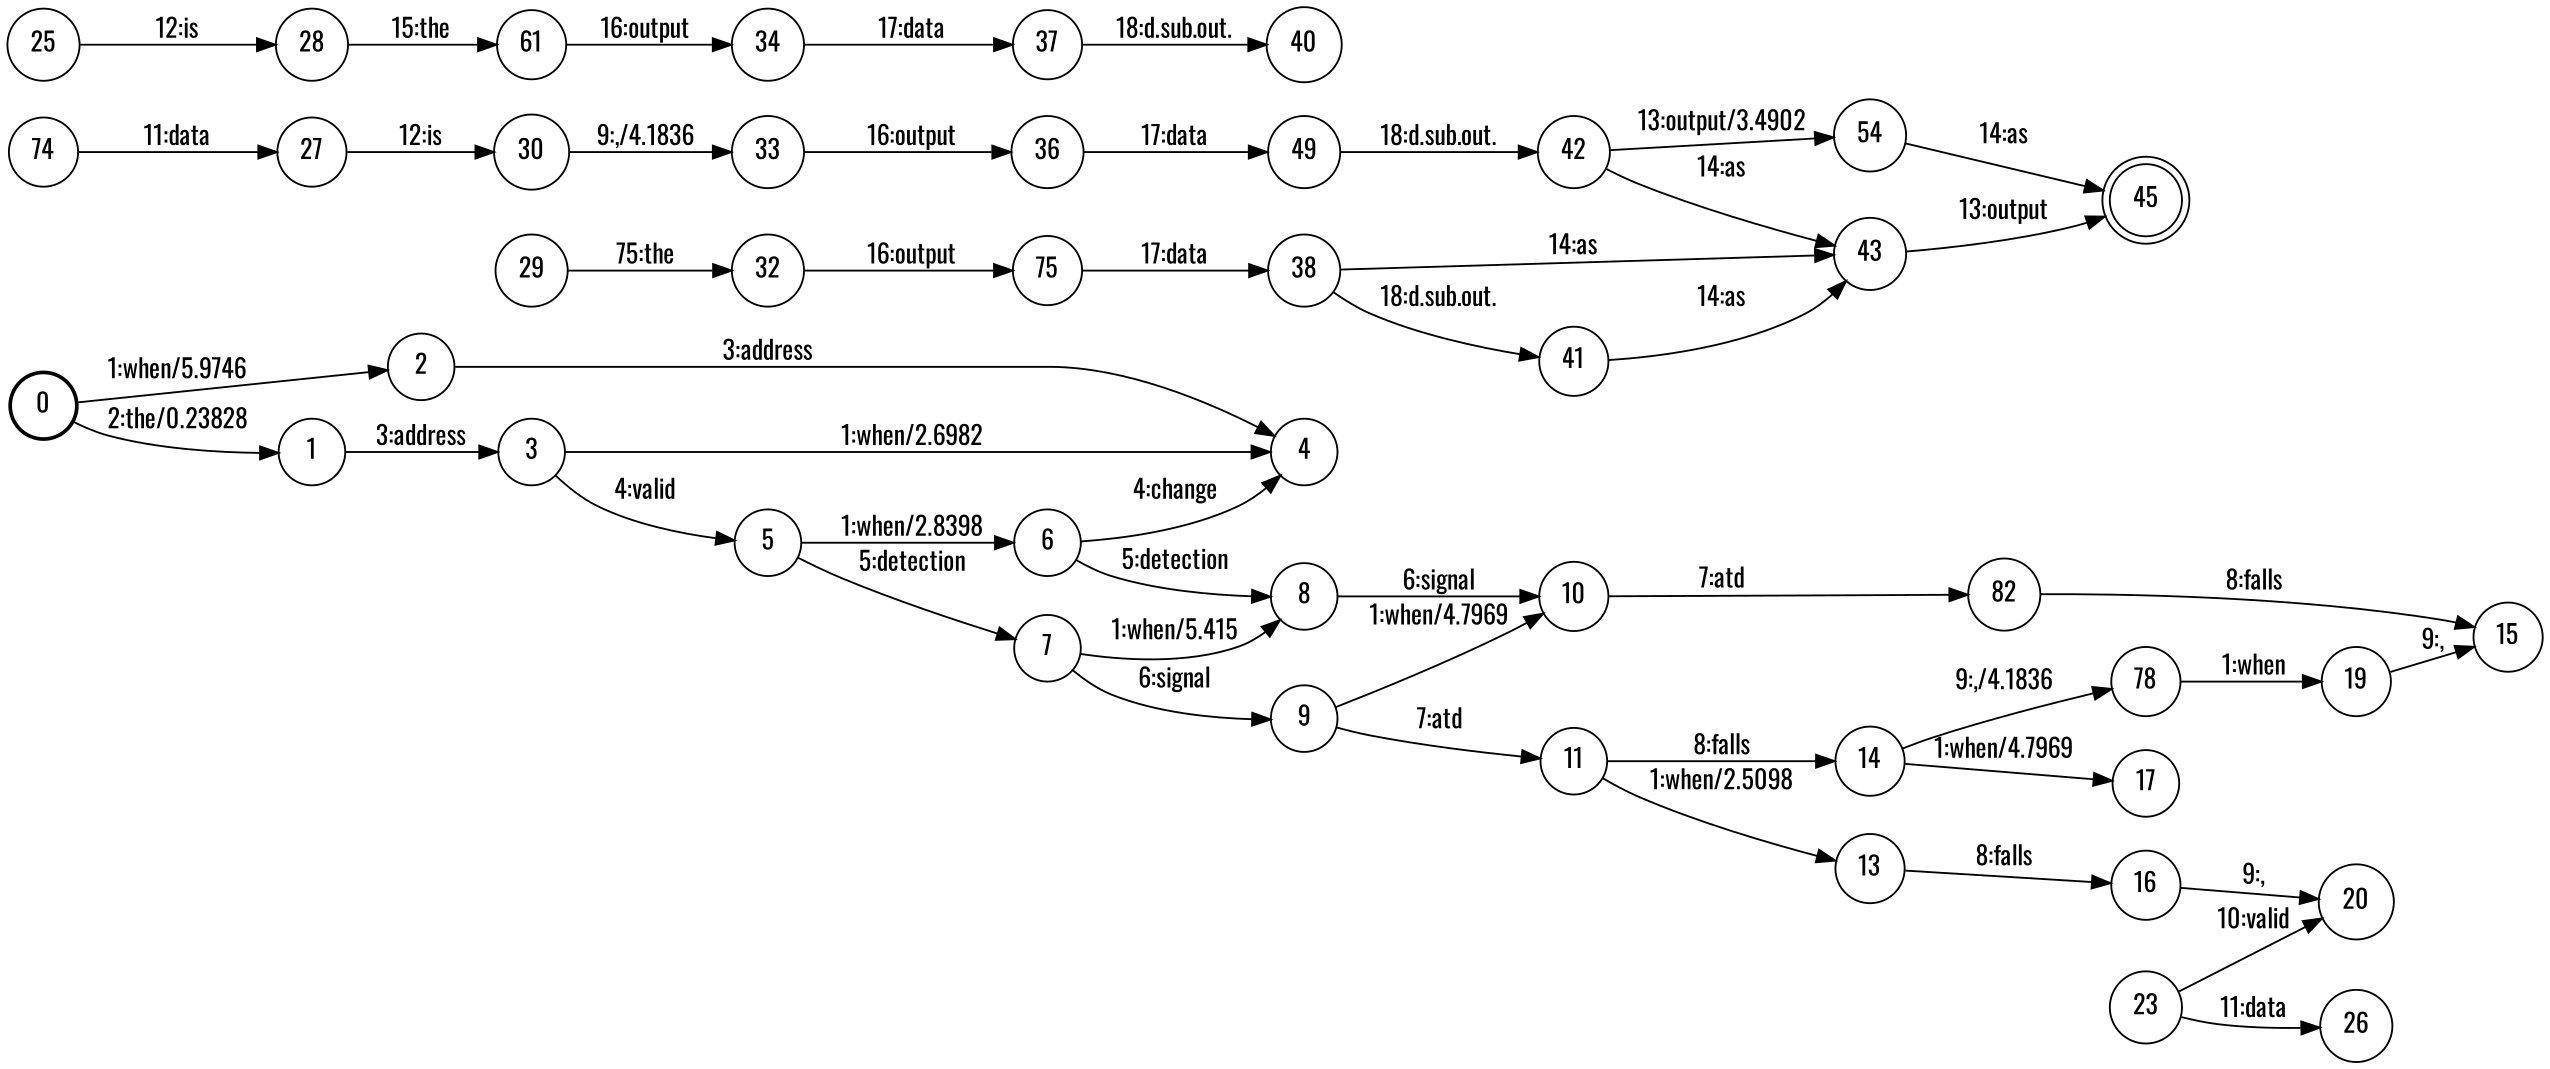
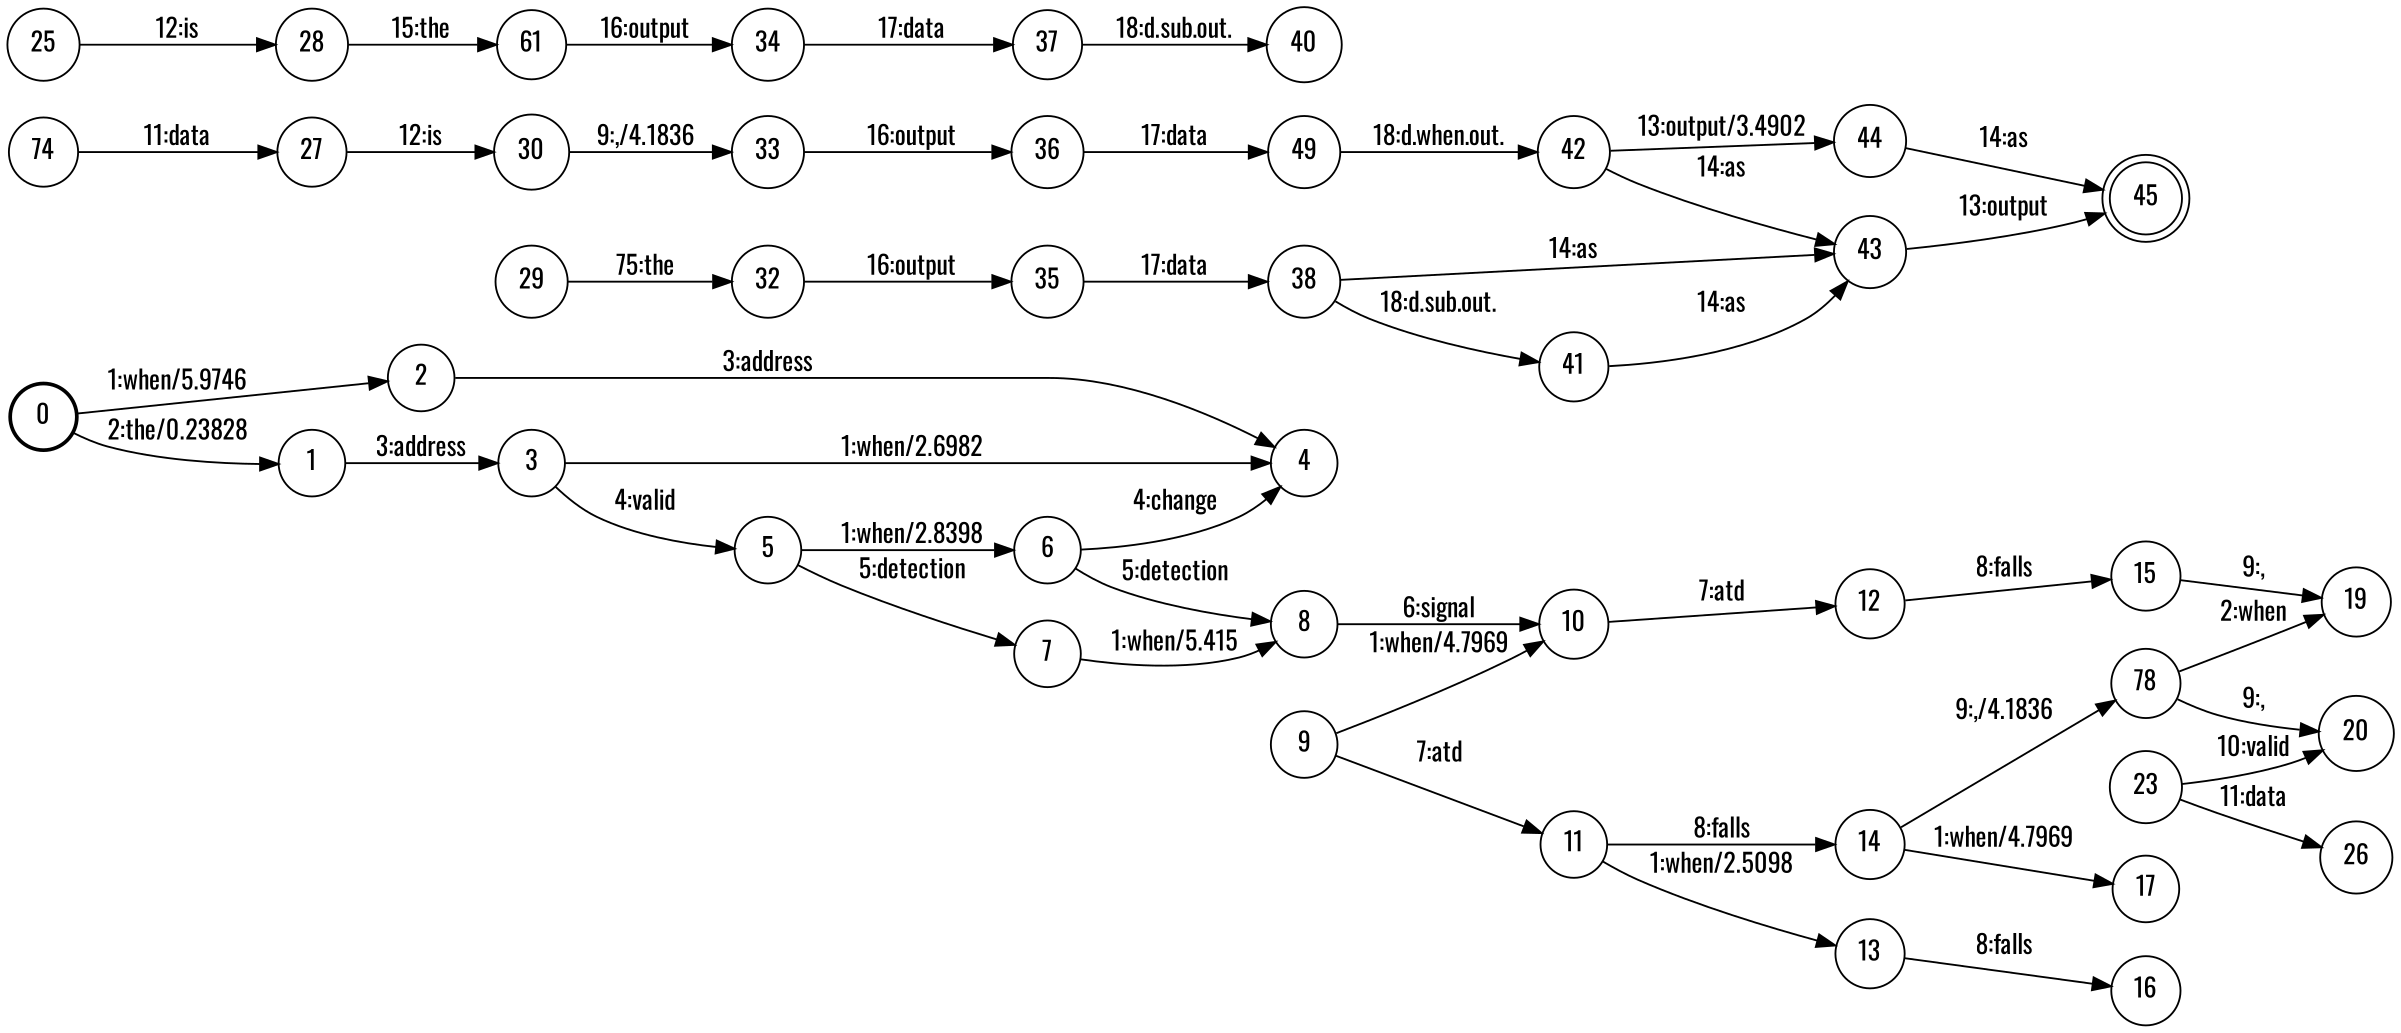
(1870, 135) -> (1870, 141)
(1440, 138) -> (1440, 138)
(1047, 271) -> (1047, 282)
(2004, 595) -> (1870, 604)
(2423, 662) -> (2242, 588)
(2254, 668) -> (2254, 614)
(1158, 709) -> none
(2240, 893) -> (2237, 720)
